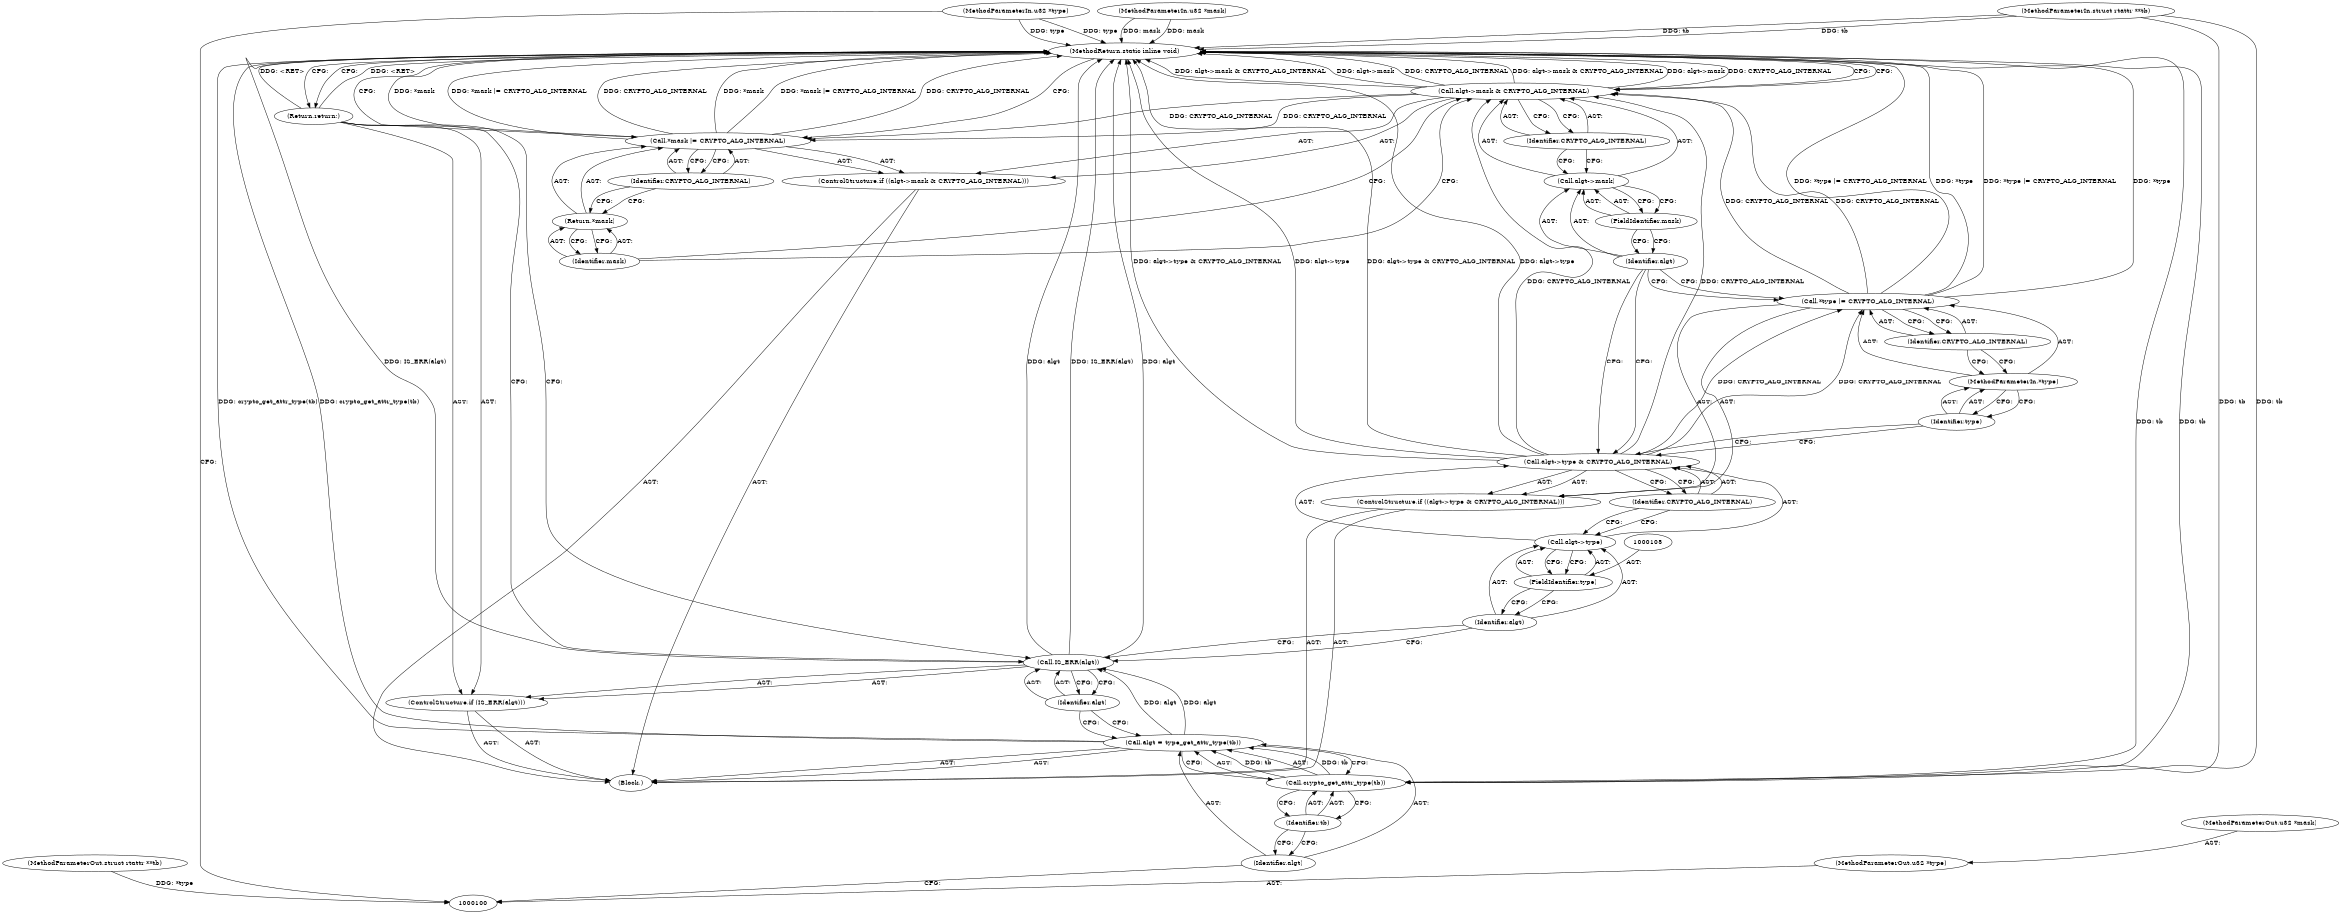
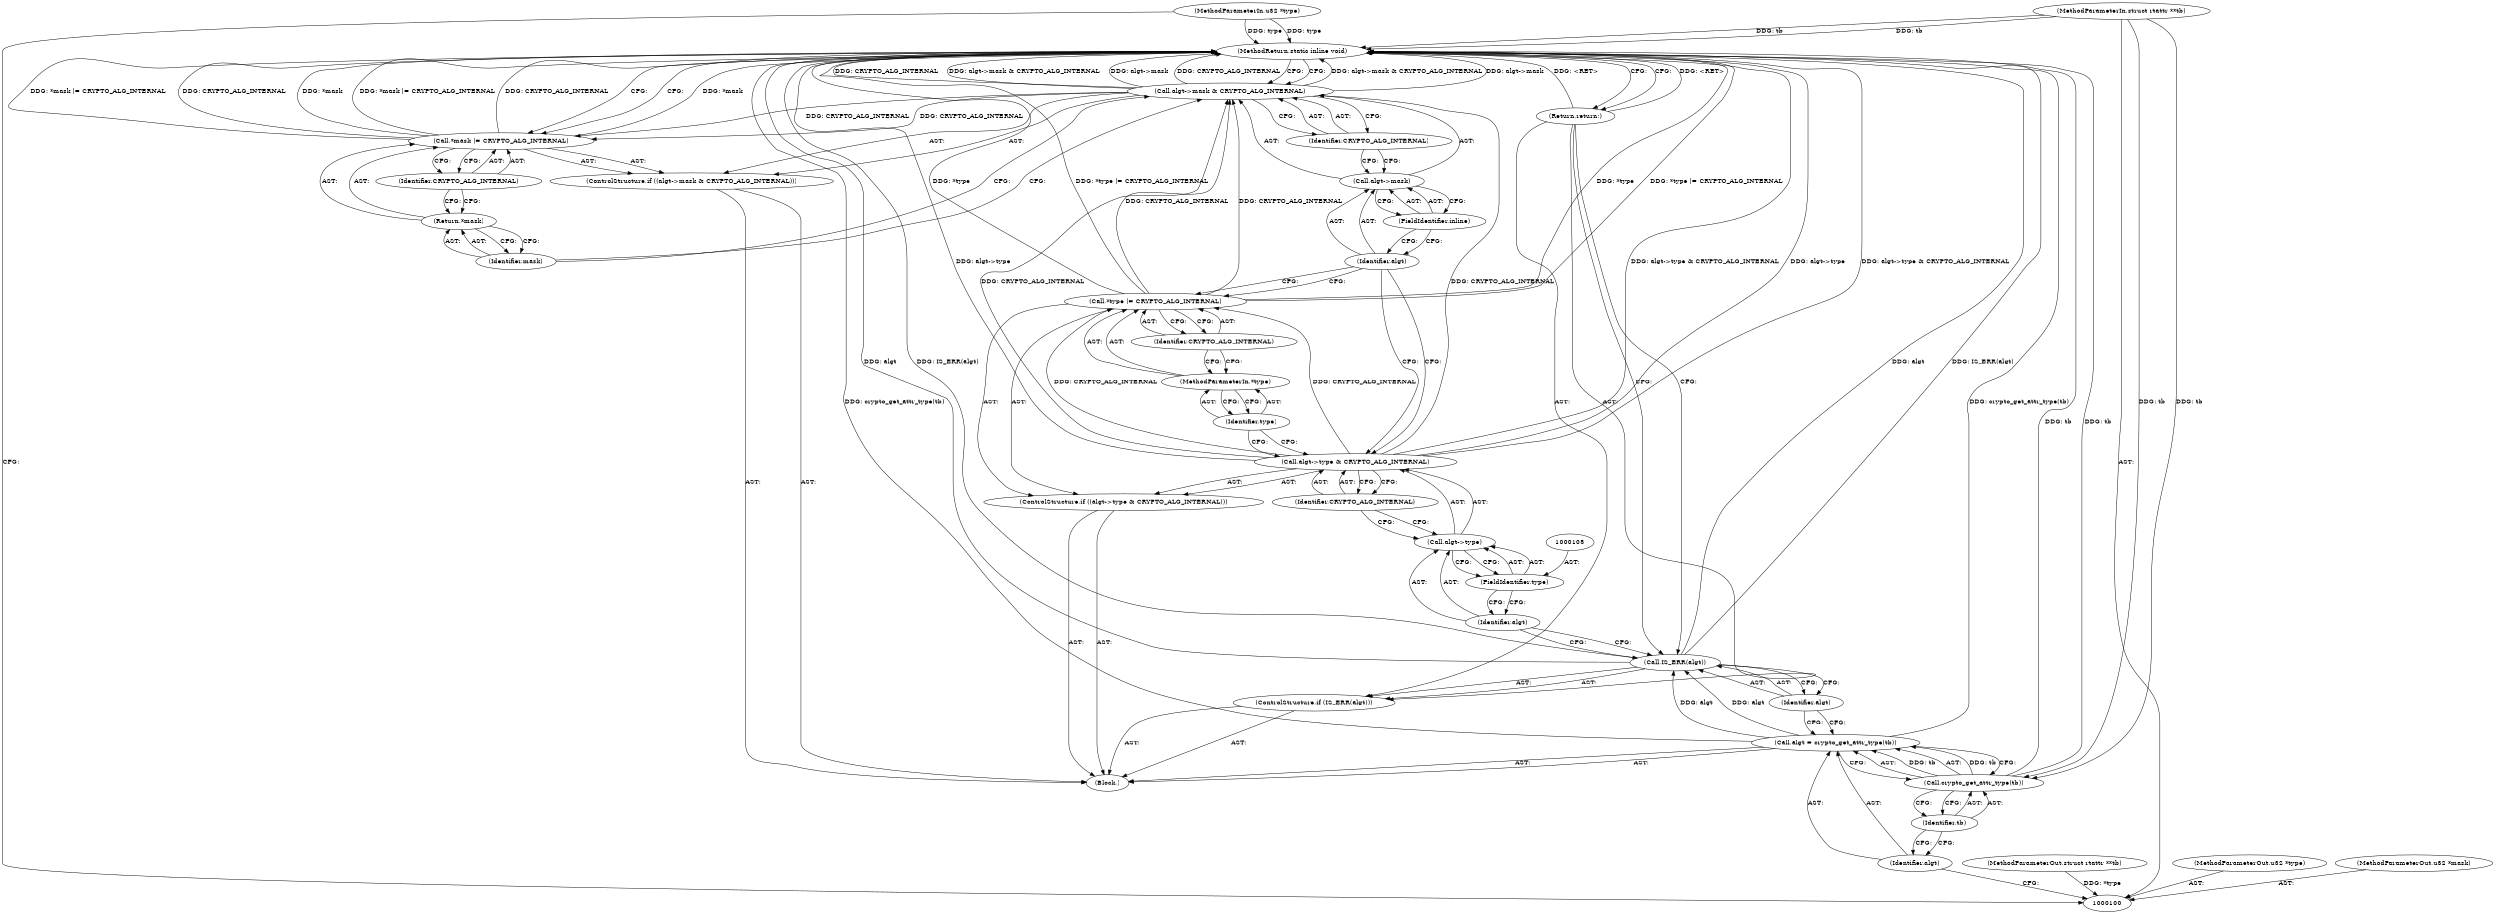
(1173, 11) -> none
(1646, 221) -> (1435, 221)
none -> (2118, 470)
(1183, 743) -> (1836, 743)
(2106, 855) -> (2250, 885)
